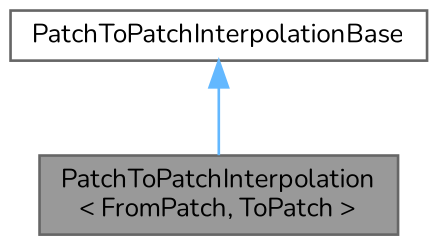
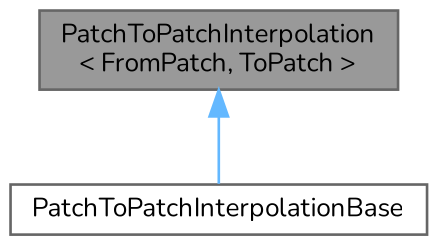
(219, 122) -> (219, 150)
